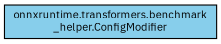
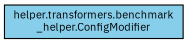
(111, 22) -> (94, 22)
